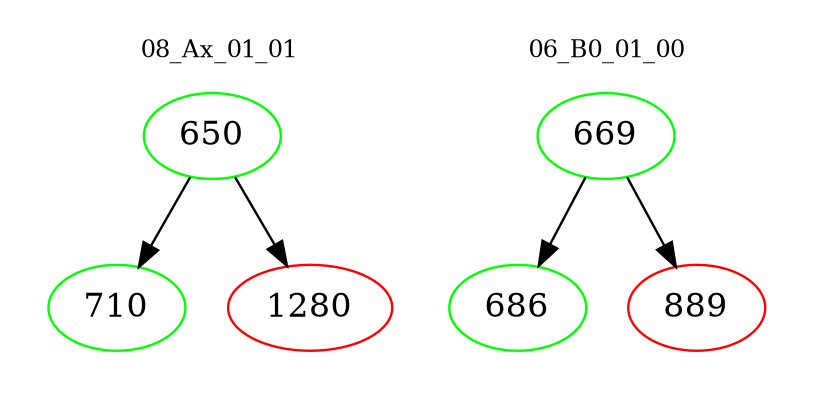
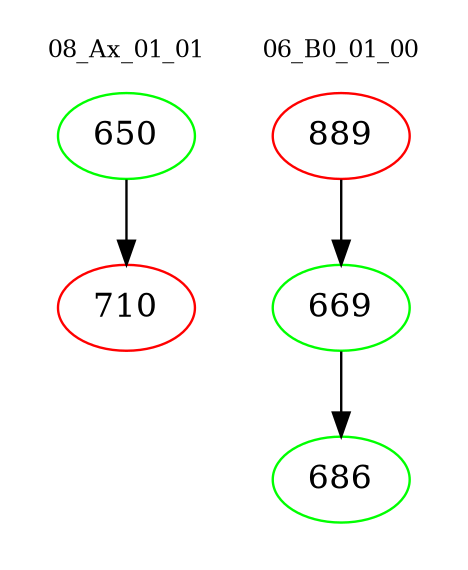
(646, 211) -> (341, 210)
(117, 308) -> (126, 308)
(310, 308) -> none
